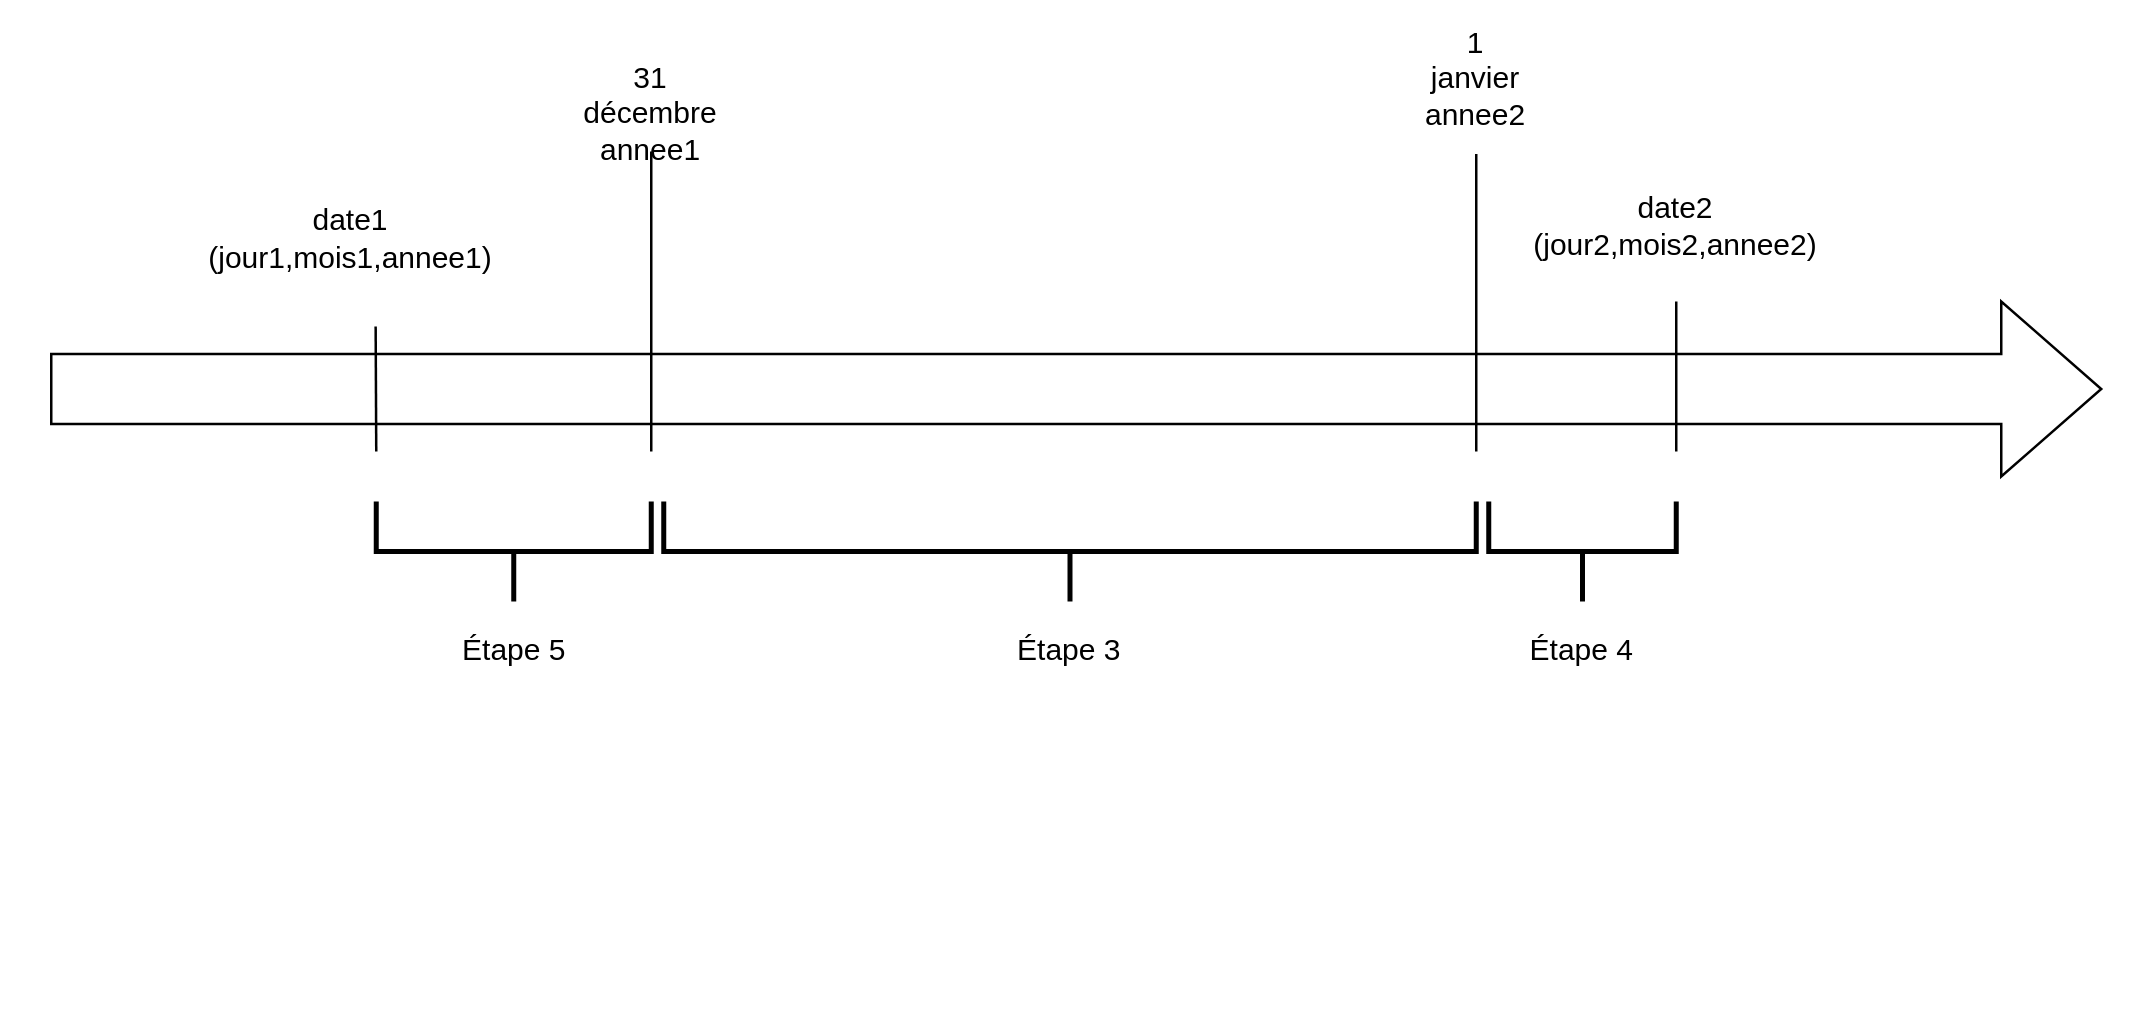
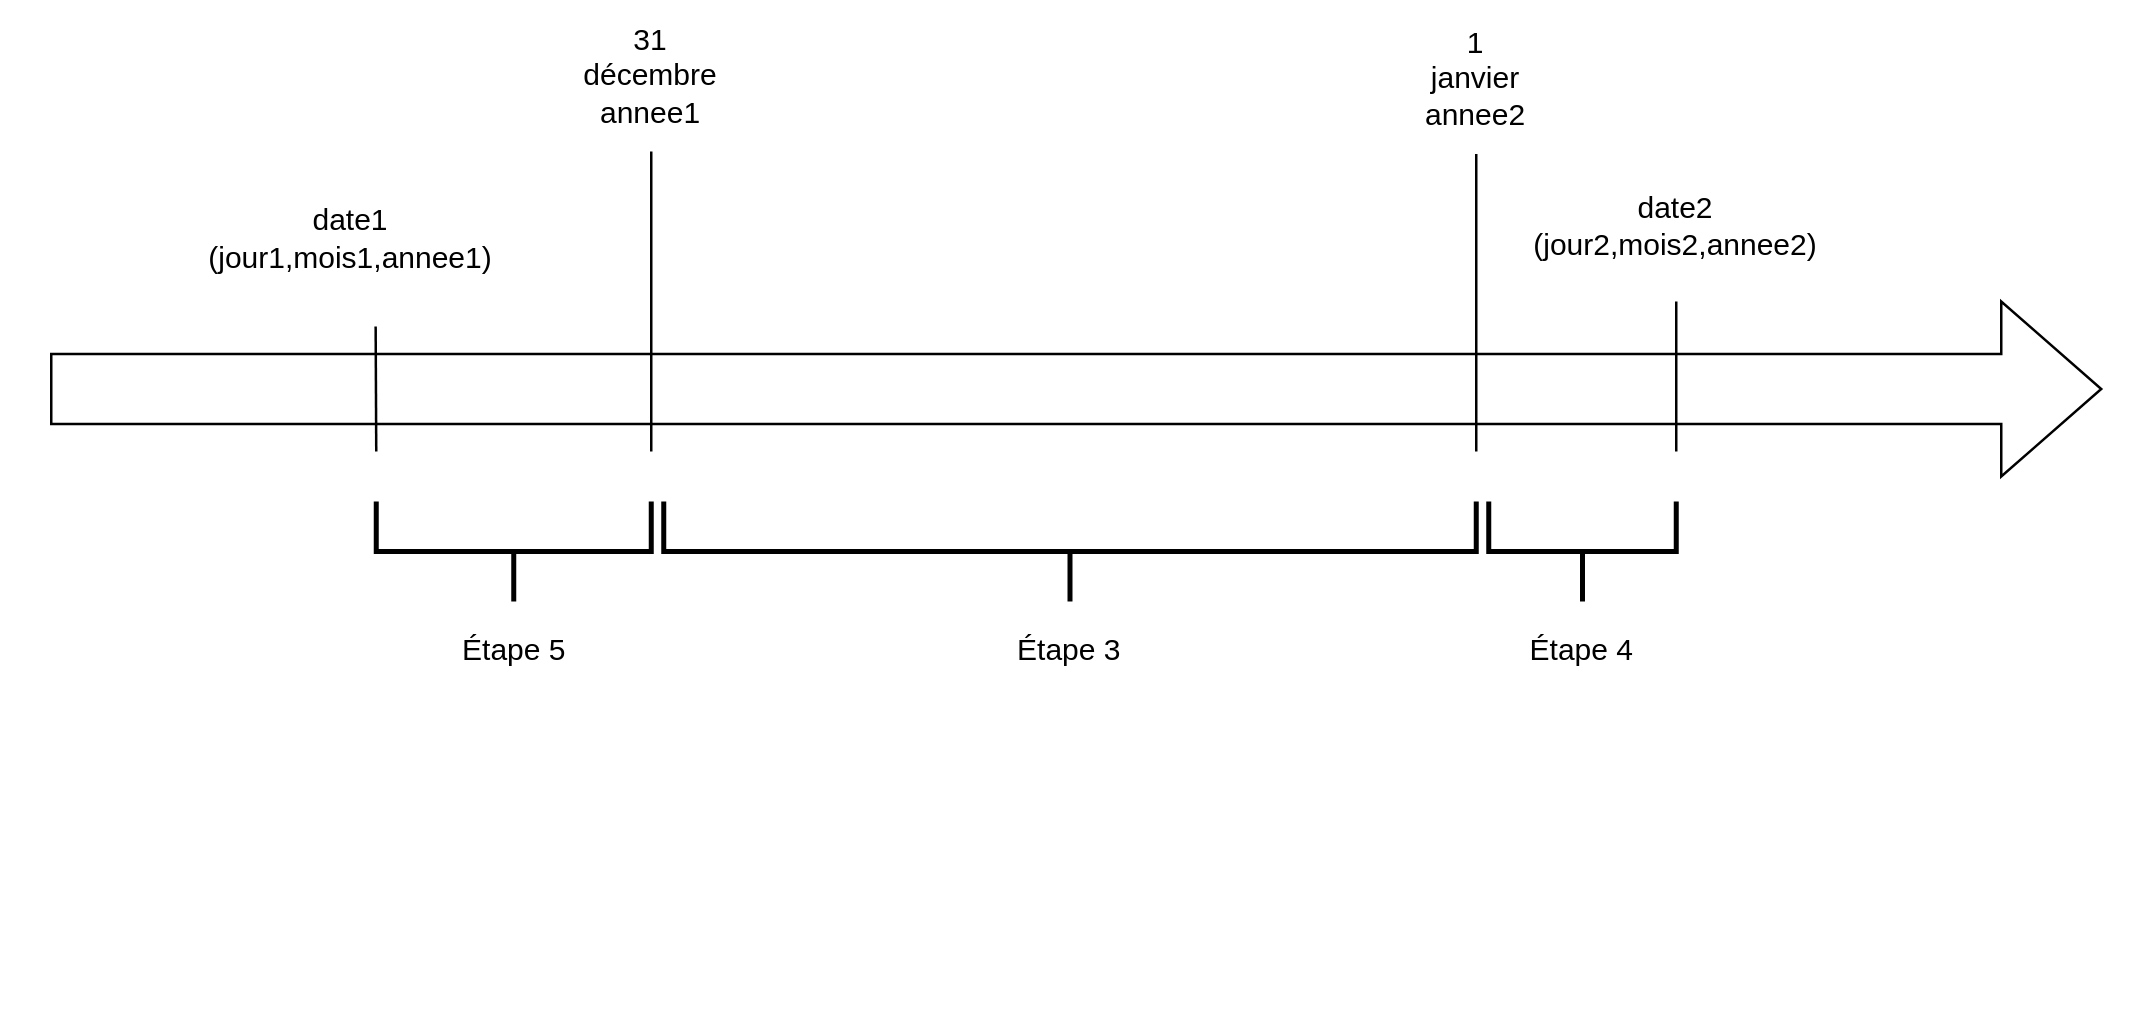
(651, 114) -> (651, 76)
